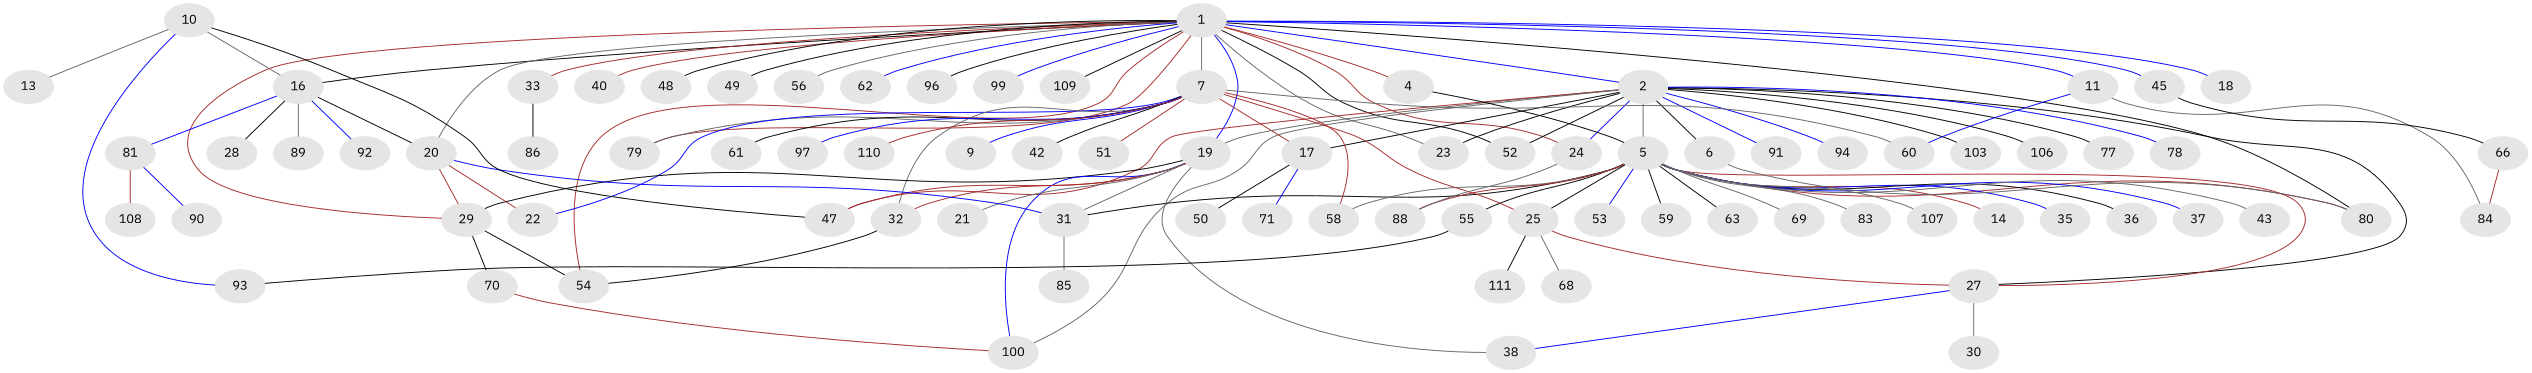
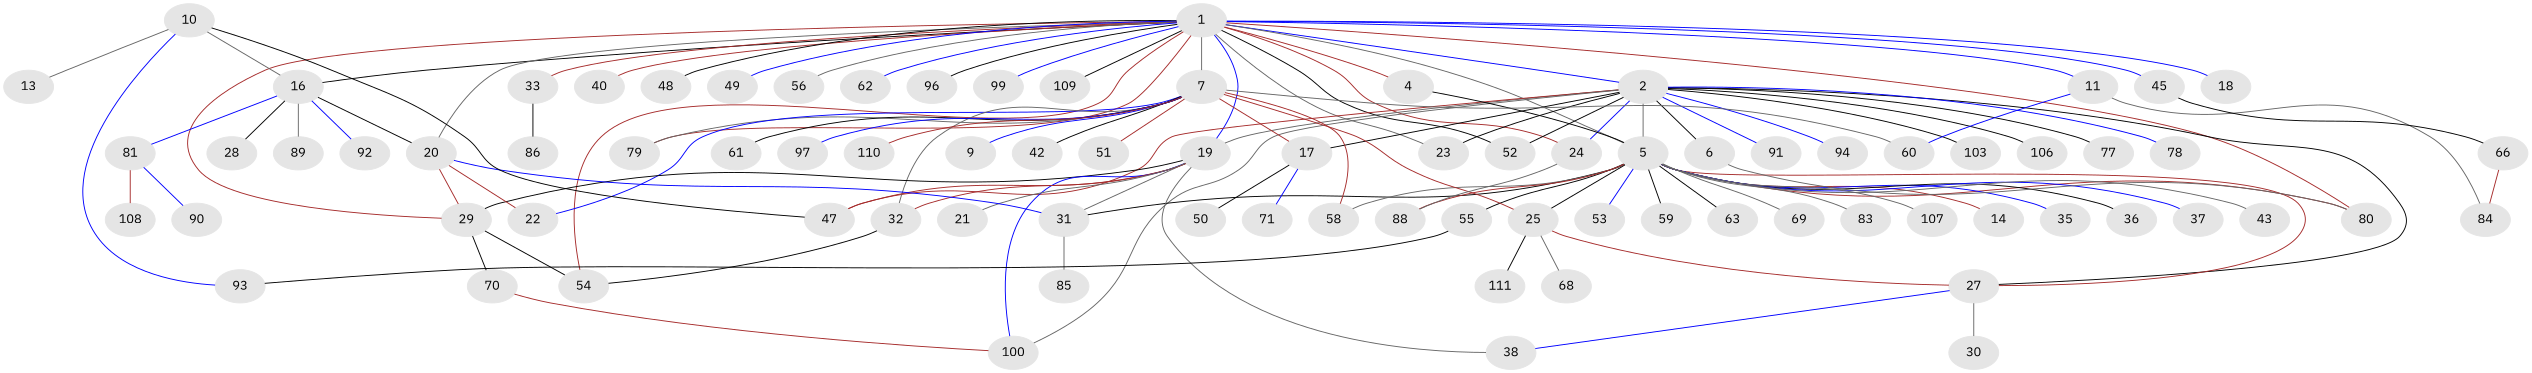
(877, 46) -> (877, 46)
none -> (1430, 67)
(1798, 71) -> (1798, 71)
